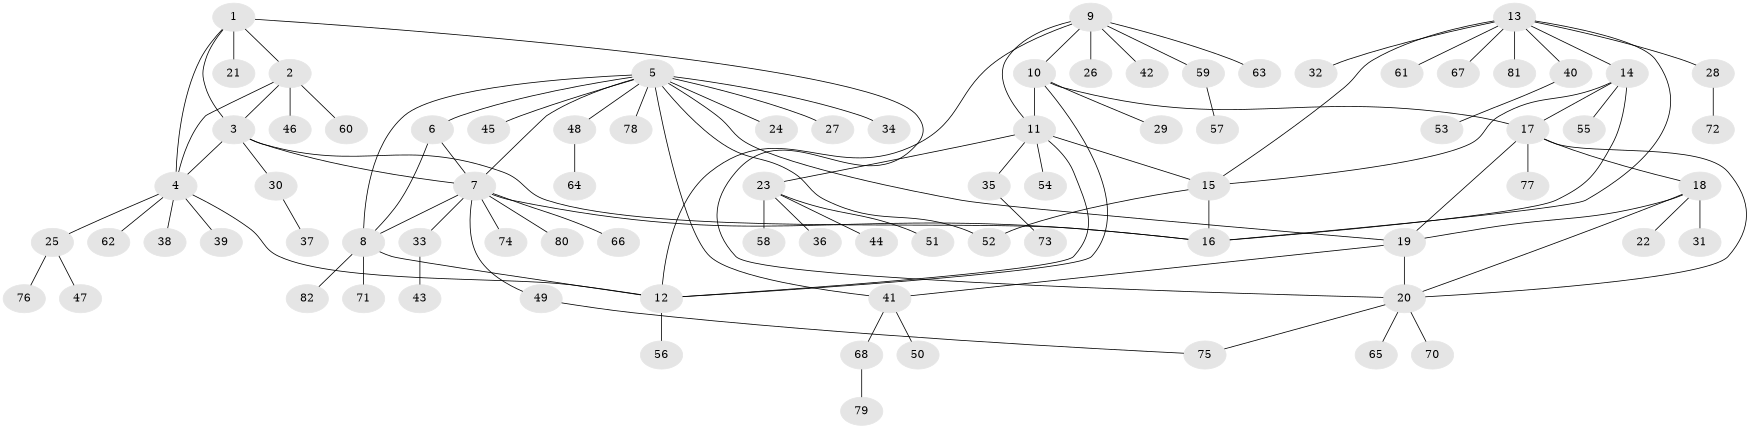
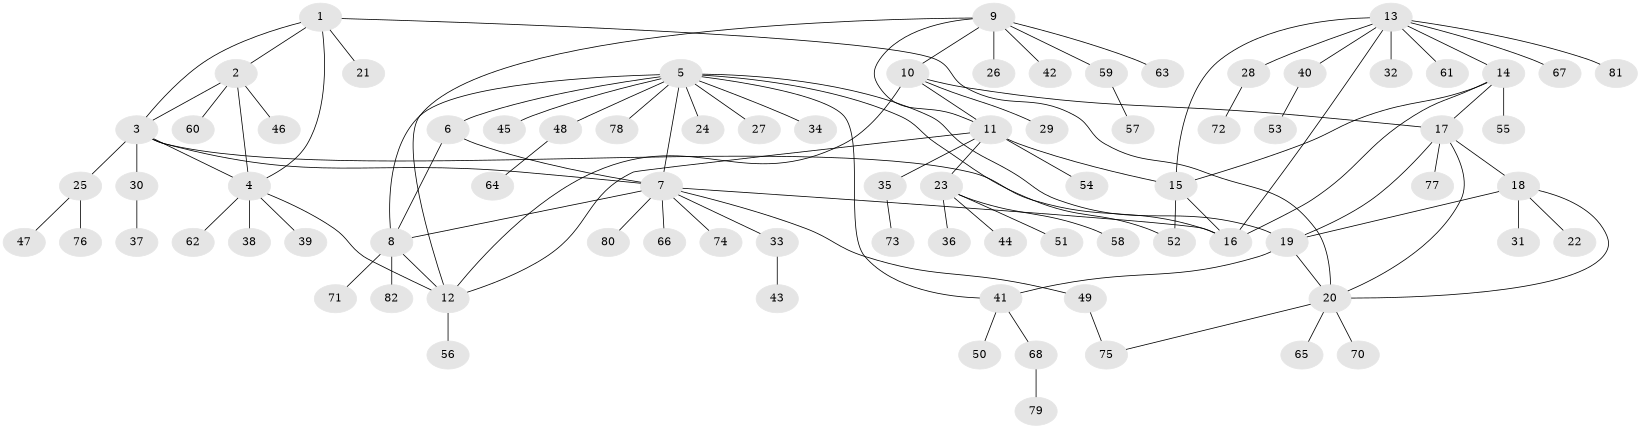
(114, 214) -> (109, 158)
